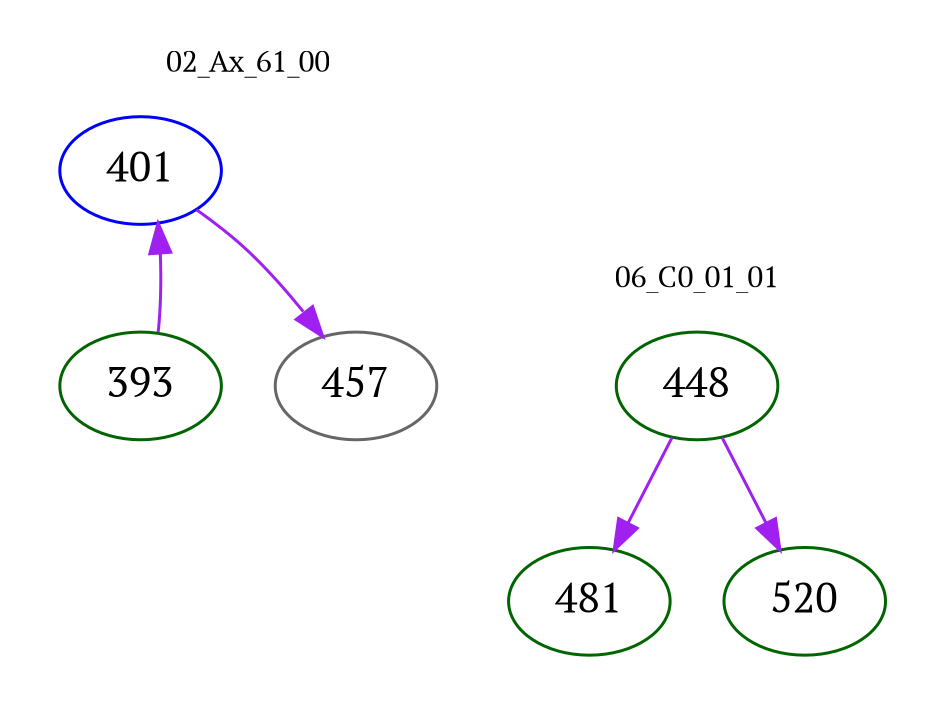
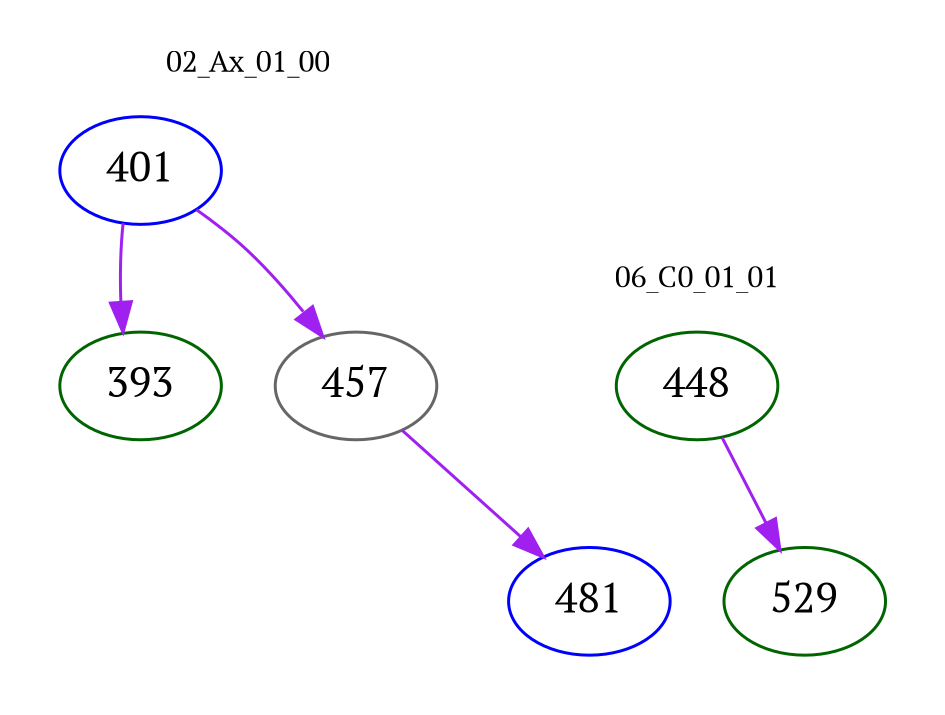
(248, 64) -> (248, 64)
(161, 293) -> (121, 263)
(650, 480) -> (461, 484)
(589, 601) -> (589, 601)
(805, 601) -> (805, 601)
